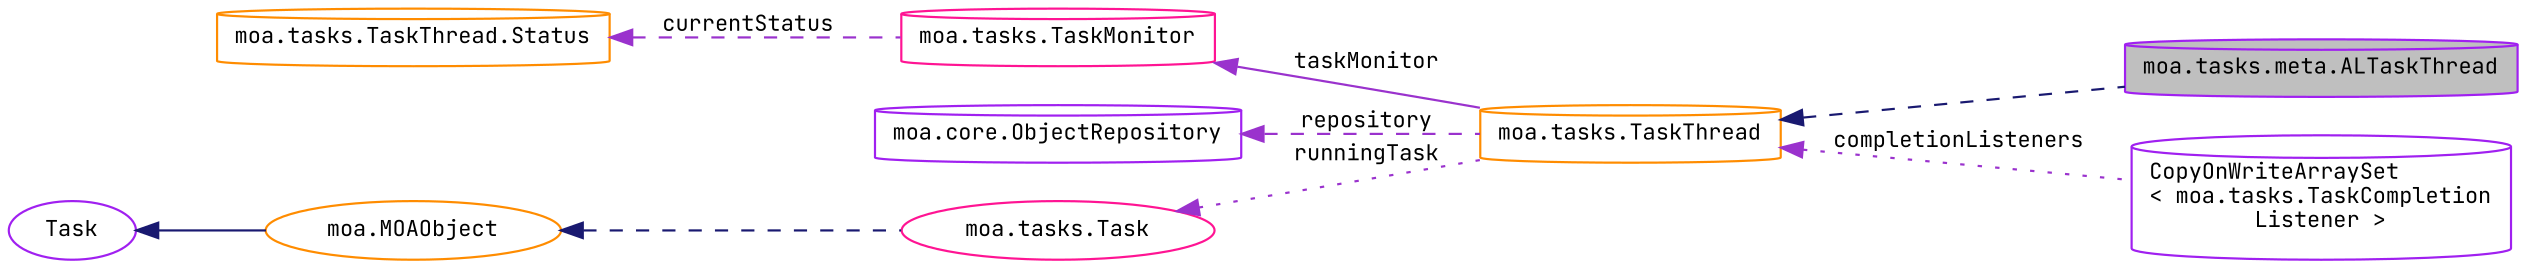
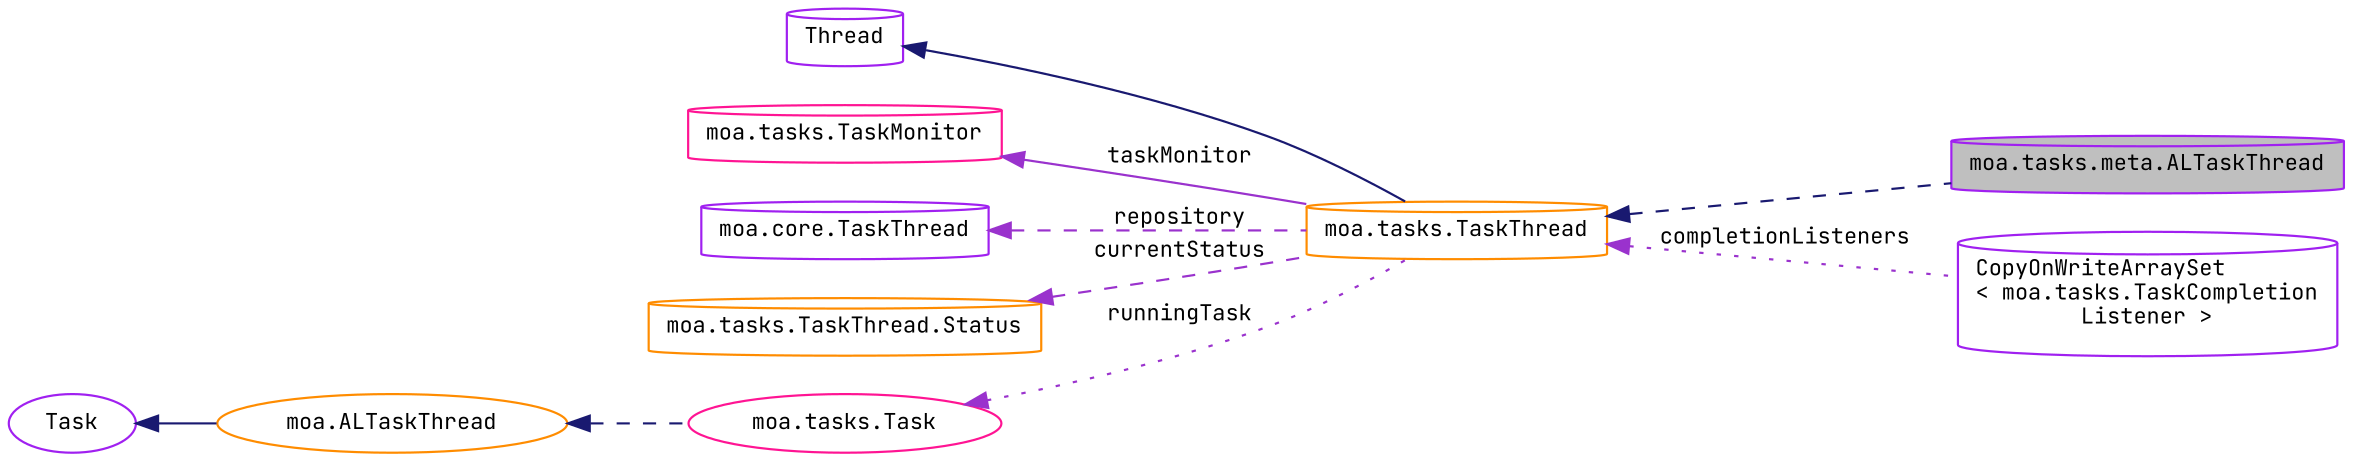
(767, 37) -> (1179, 277)
none -> (845, 37)
(1058, 134) -> (845, 230)
(413, 230) -> (392, 423)
